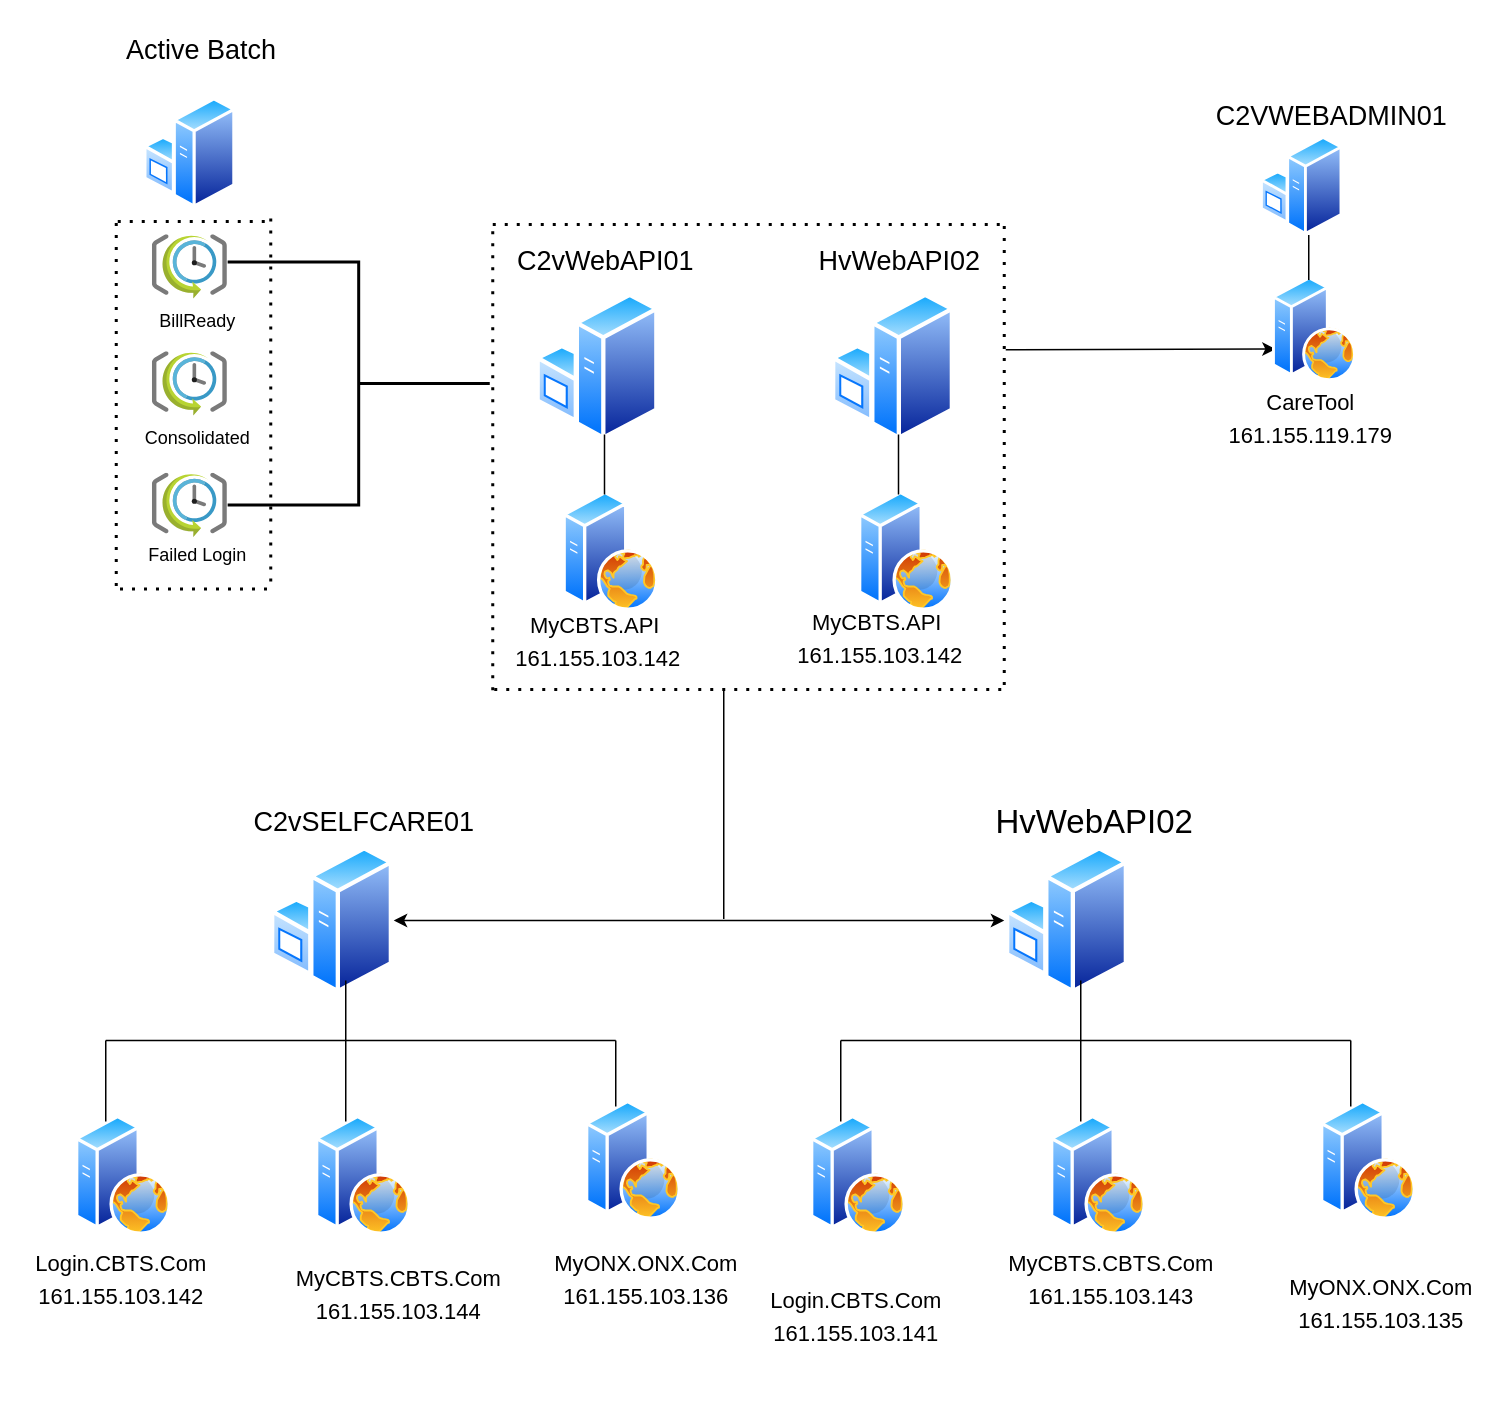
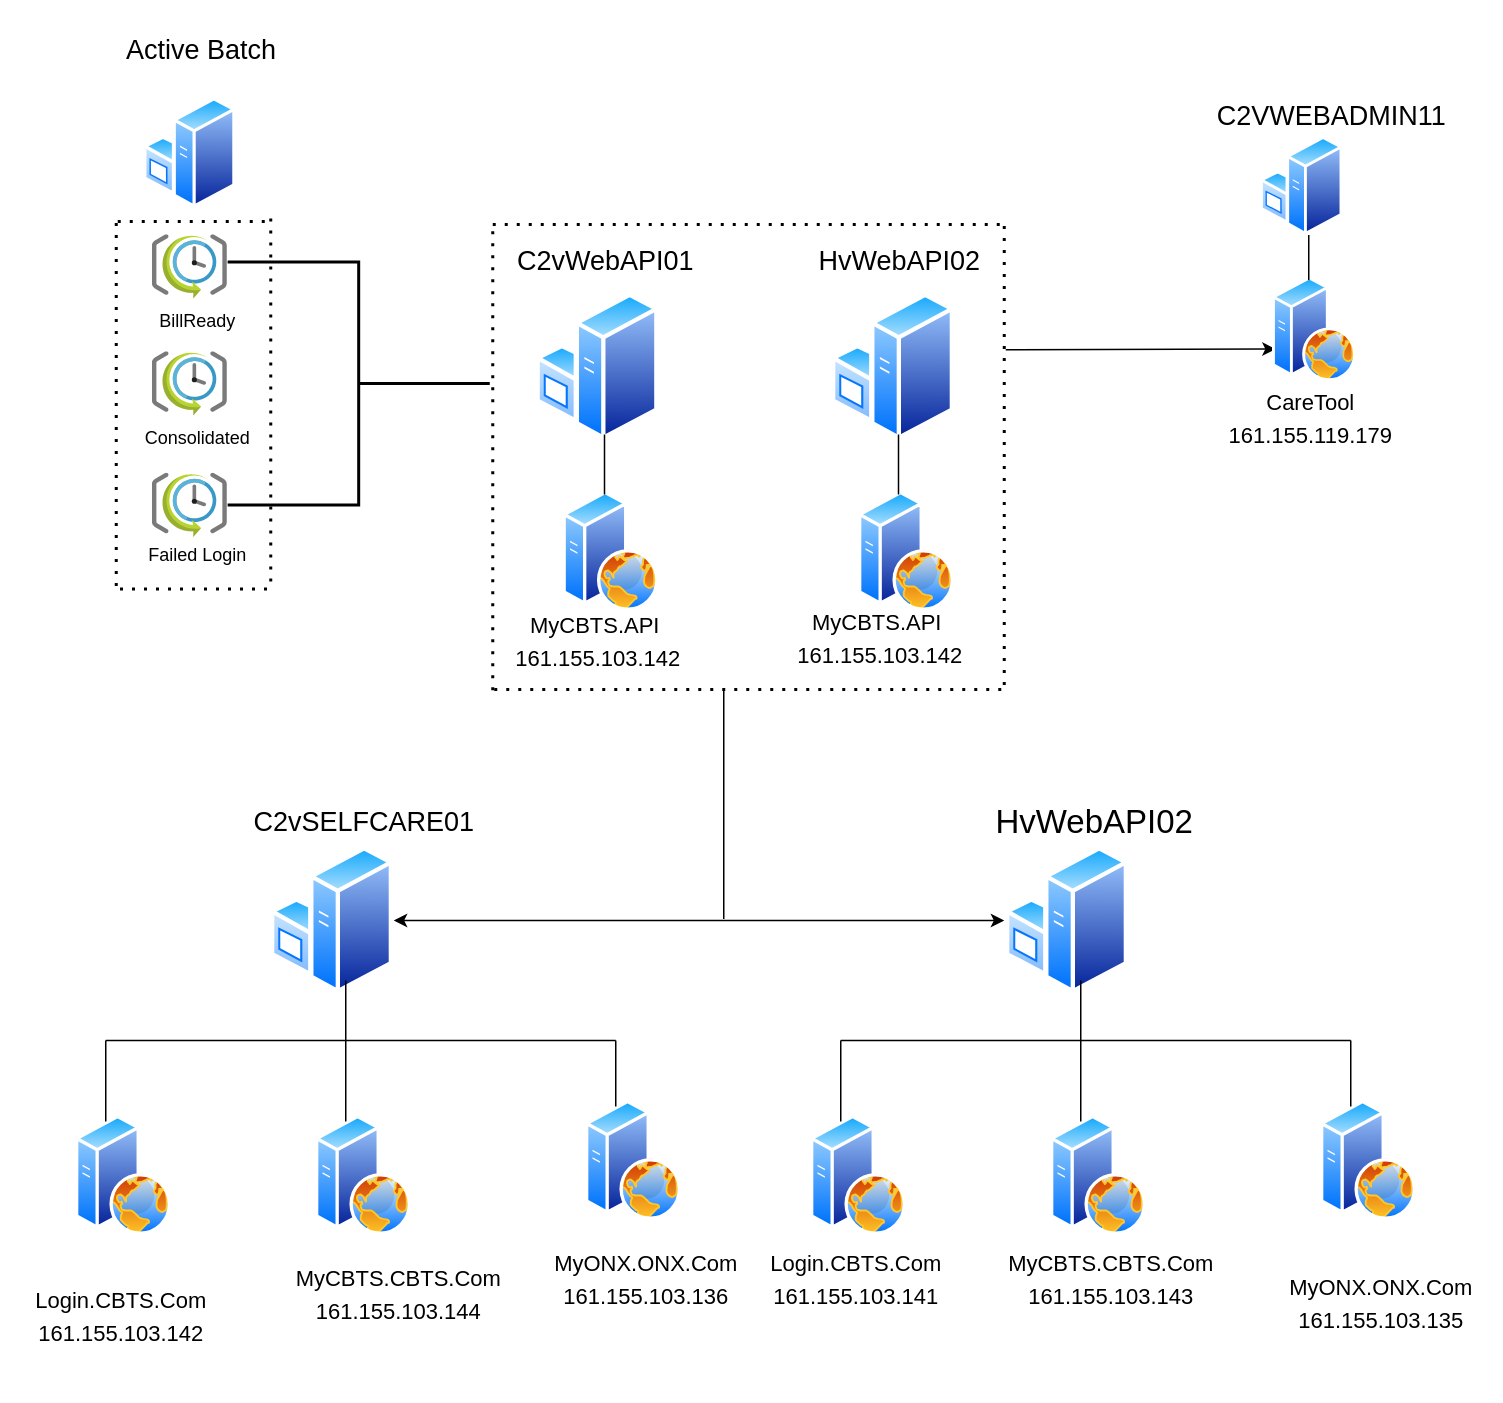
(1332, 116) -> (1332, 116)
(121, 1295) -> (121, 1333)
(856, 1333) -> (856, 1295)
